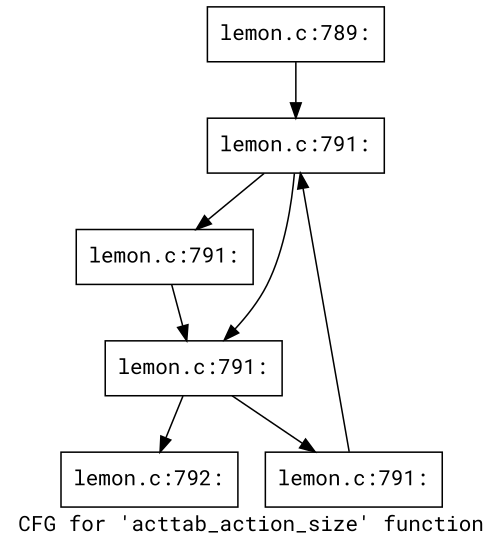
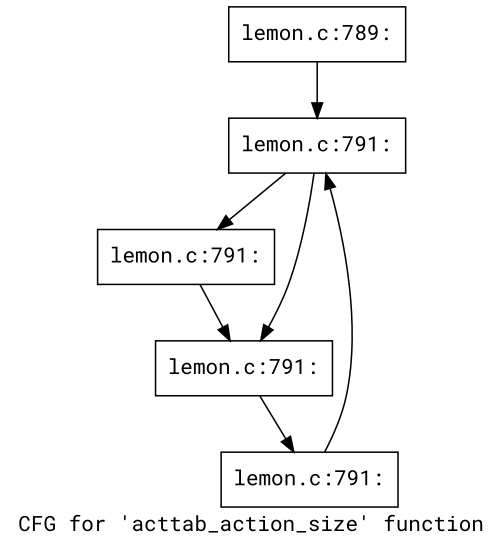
(149, 480) -> none
